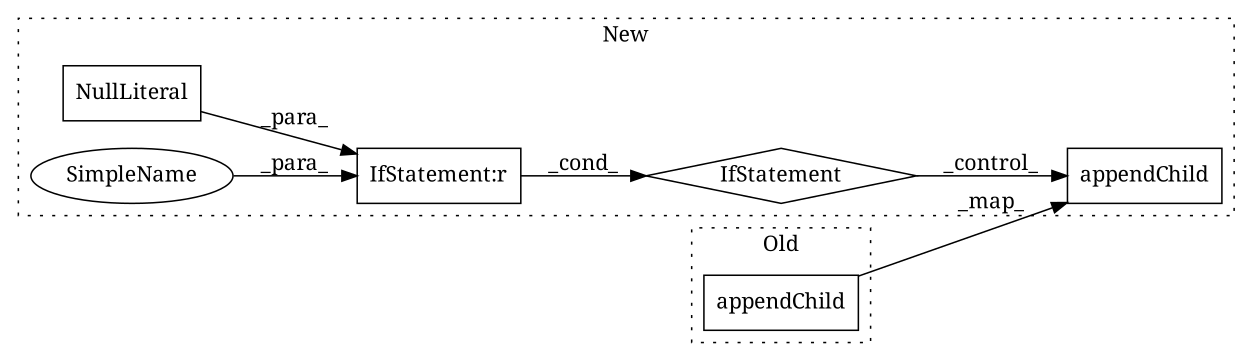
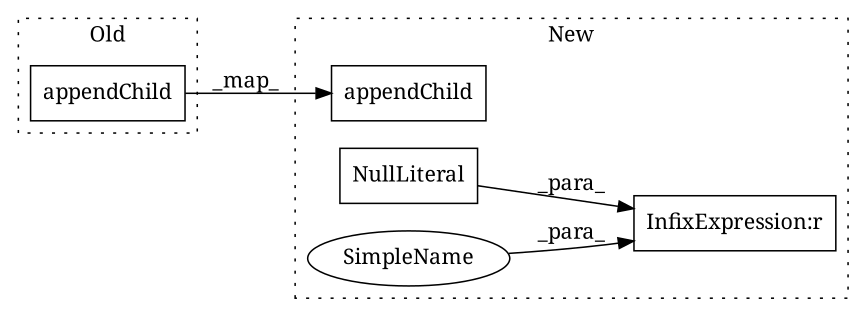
(439, 176) -> (735, 223)
(781, 176) -> none
